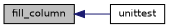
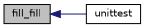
(39, 14) -> (27, 14)
